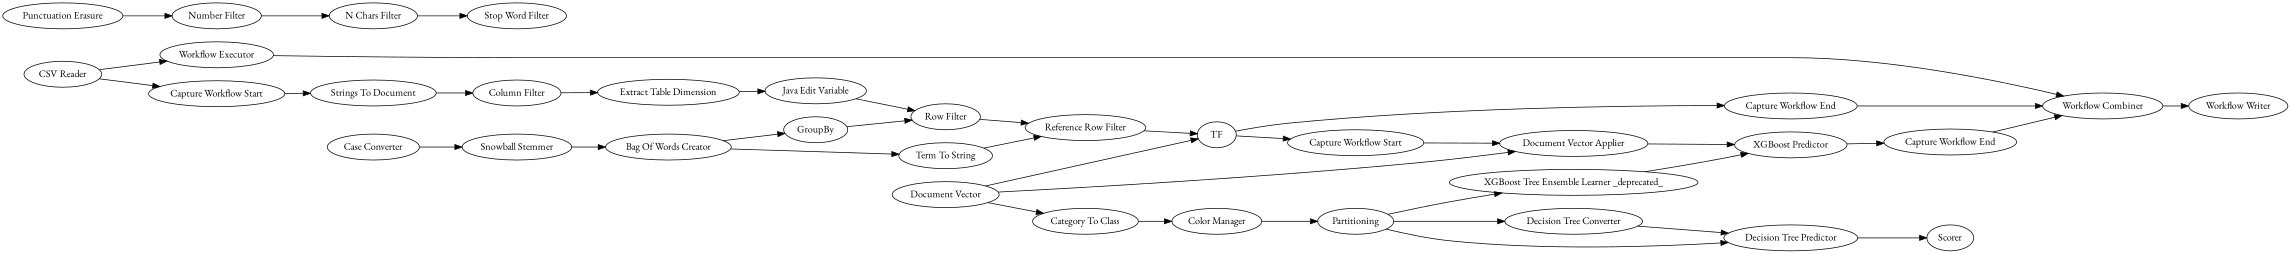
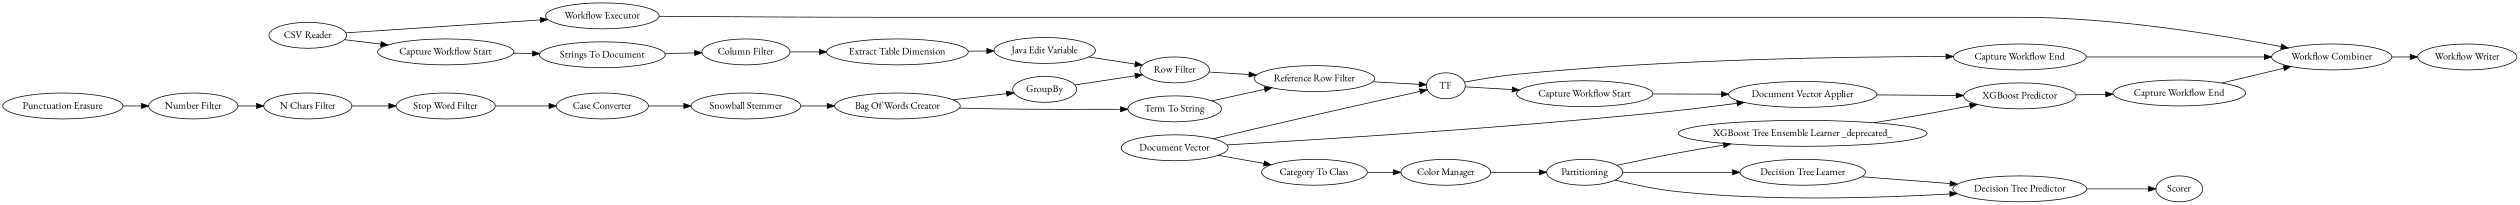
none -> (522, 106)
(1574, 221) -> (1803, 172)
